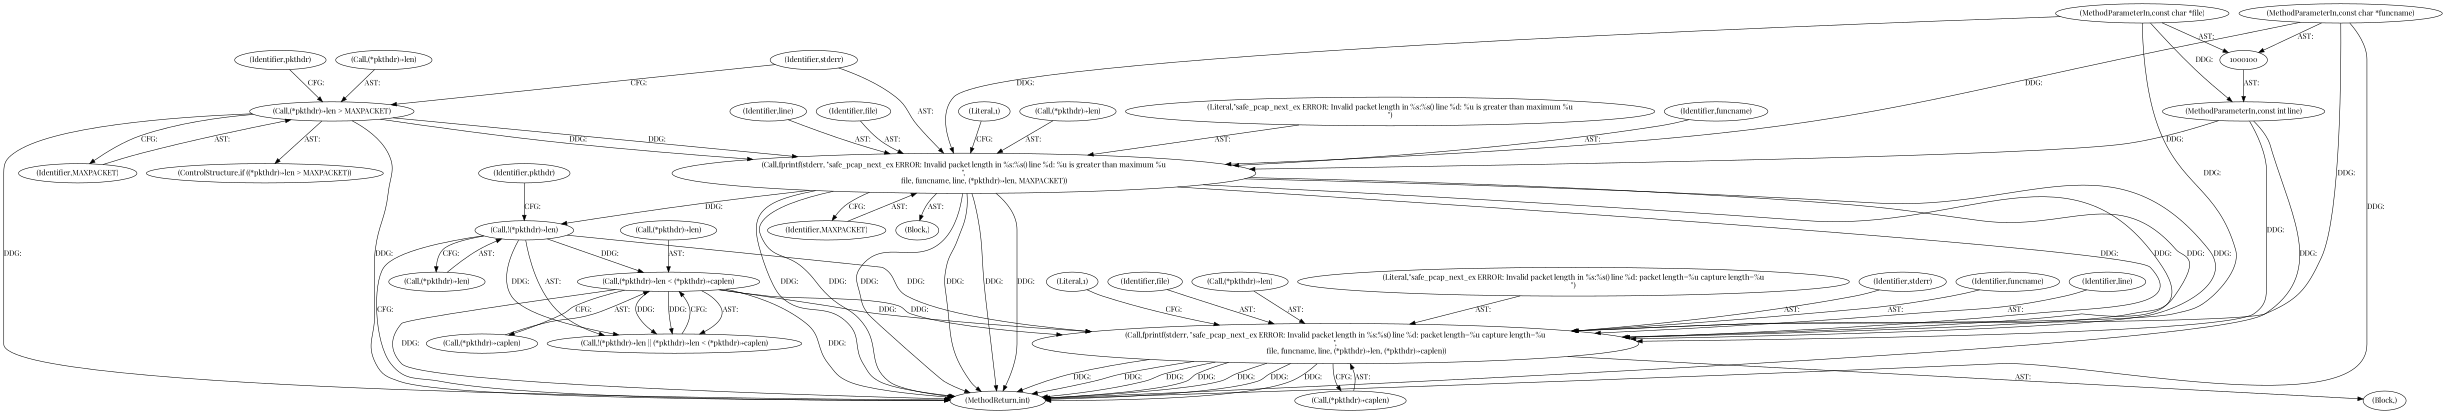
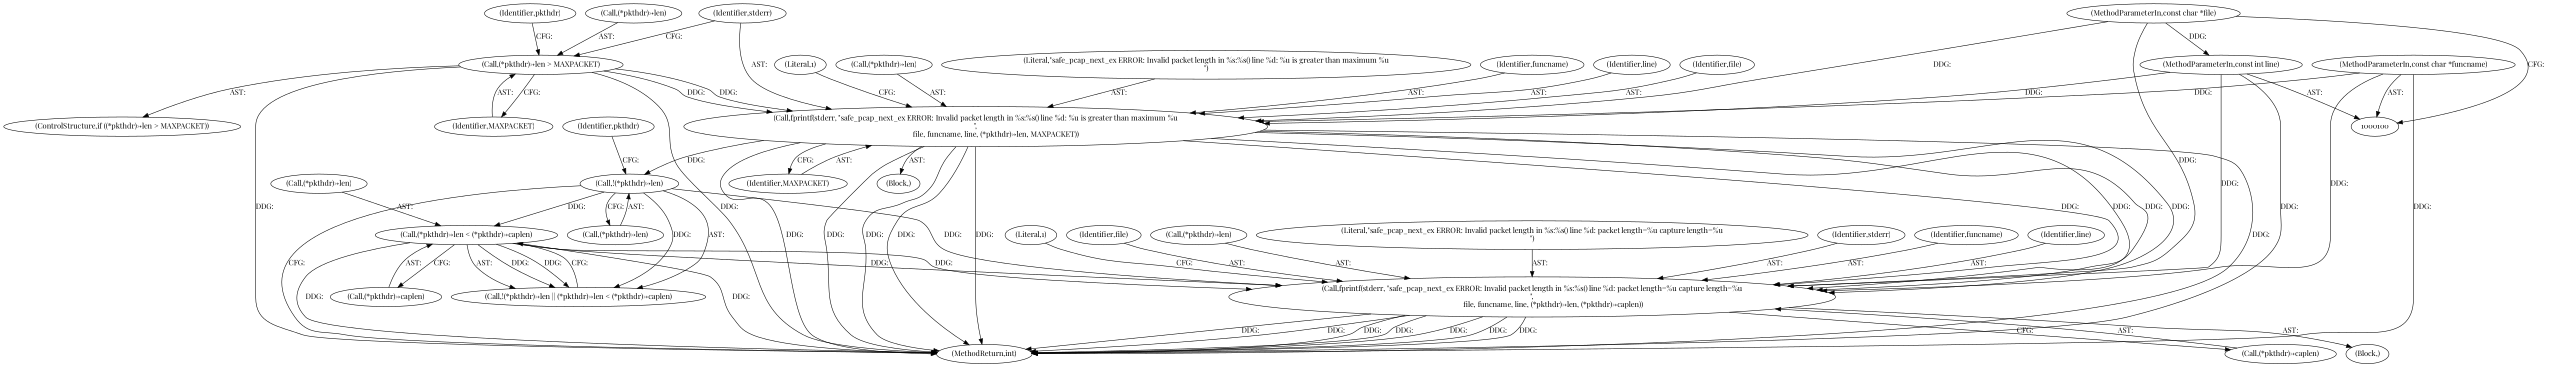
(2208, 37) -> (2537, 65)
(2244, 83) -> (2301, 94)
